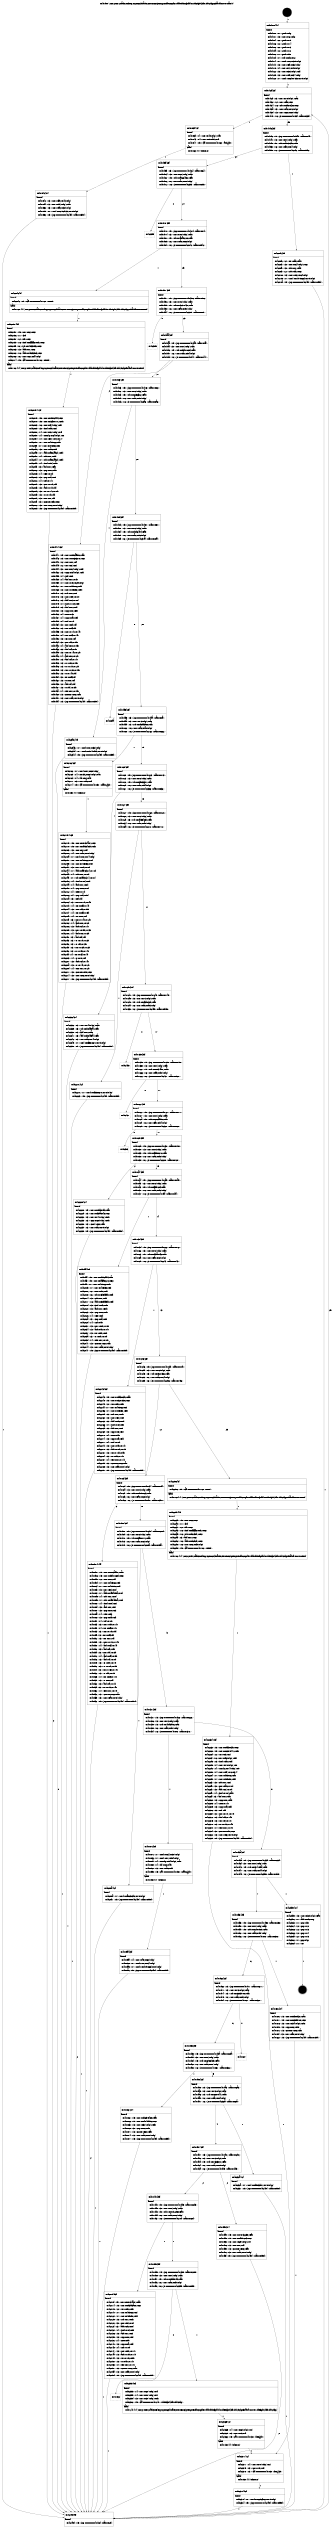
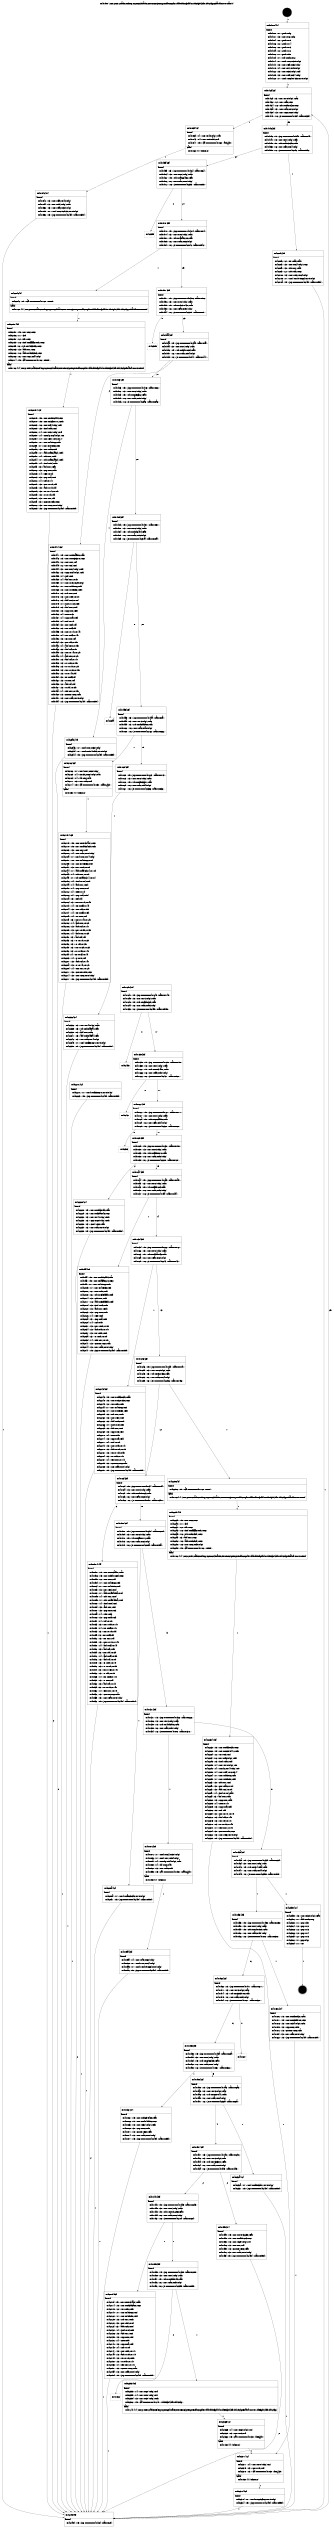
(141, 816) -> none
(227, 1430) -> (227, 1430)
